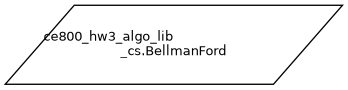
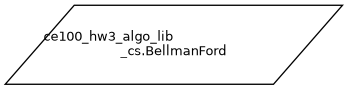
(174, 45) -> (174, 45)
